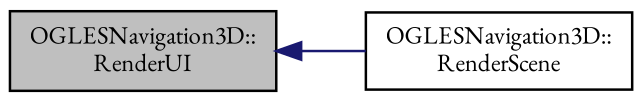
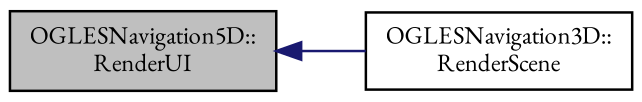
(143, 51) -> (143, 51)
